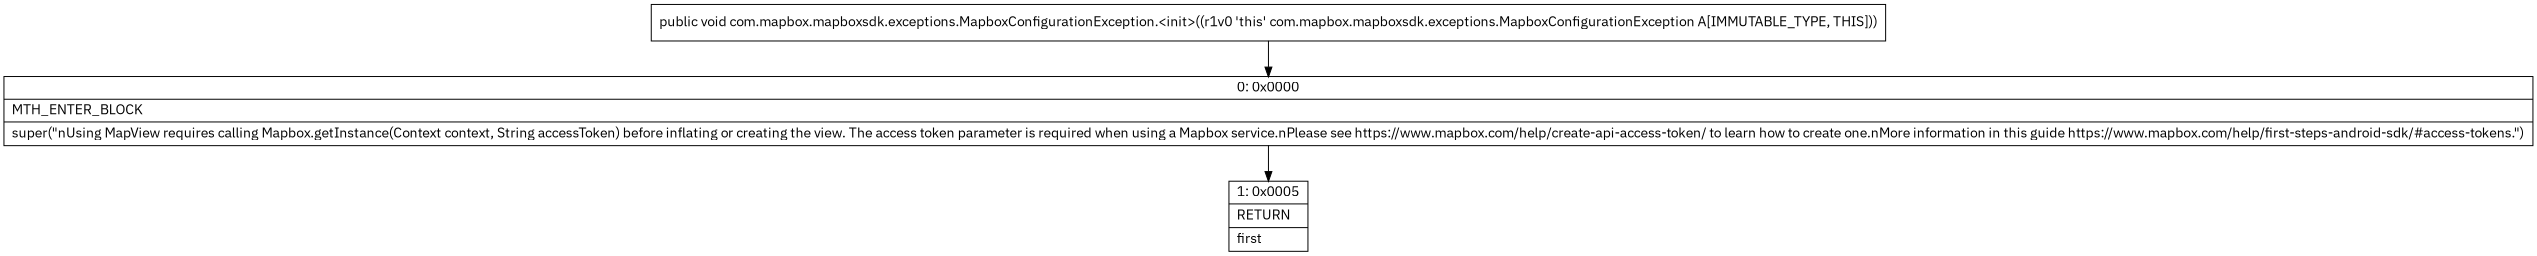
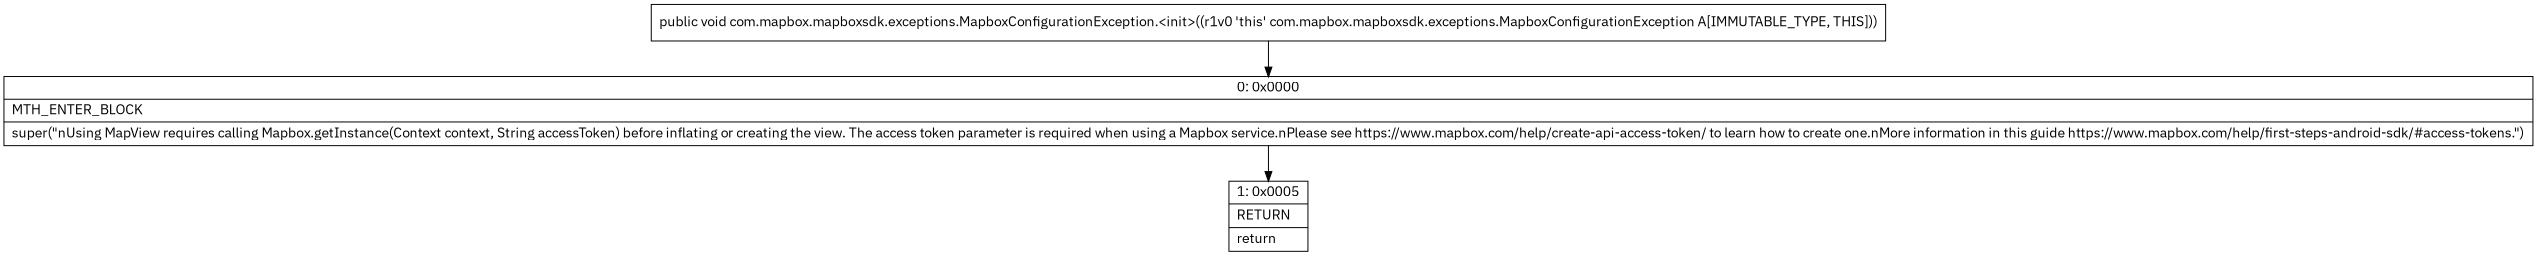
(1250, 239) -> (1257, 239)
